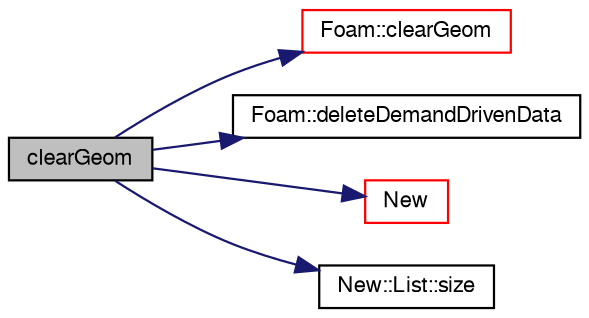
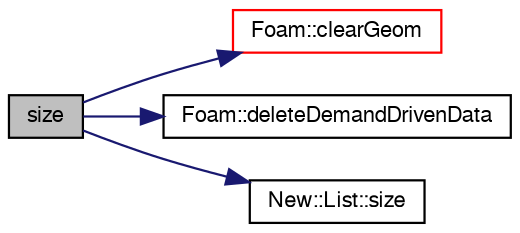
(81, 159) -> (46, 116)
(407, 202) -> none
